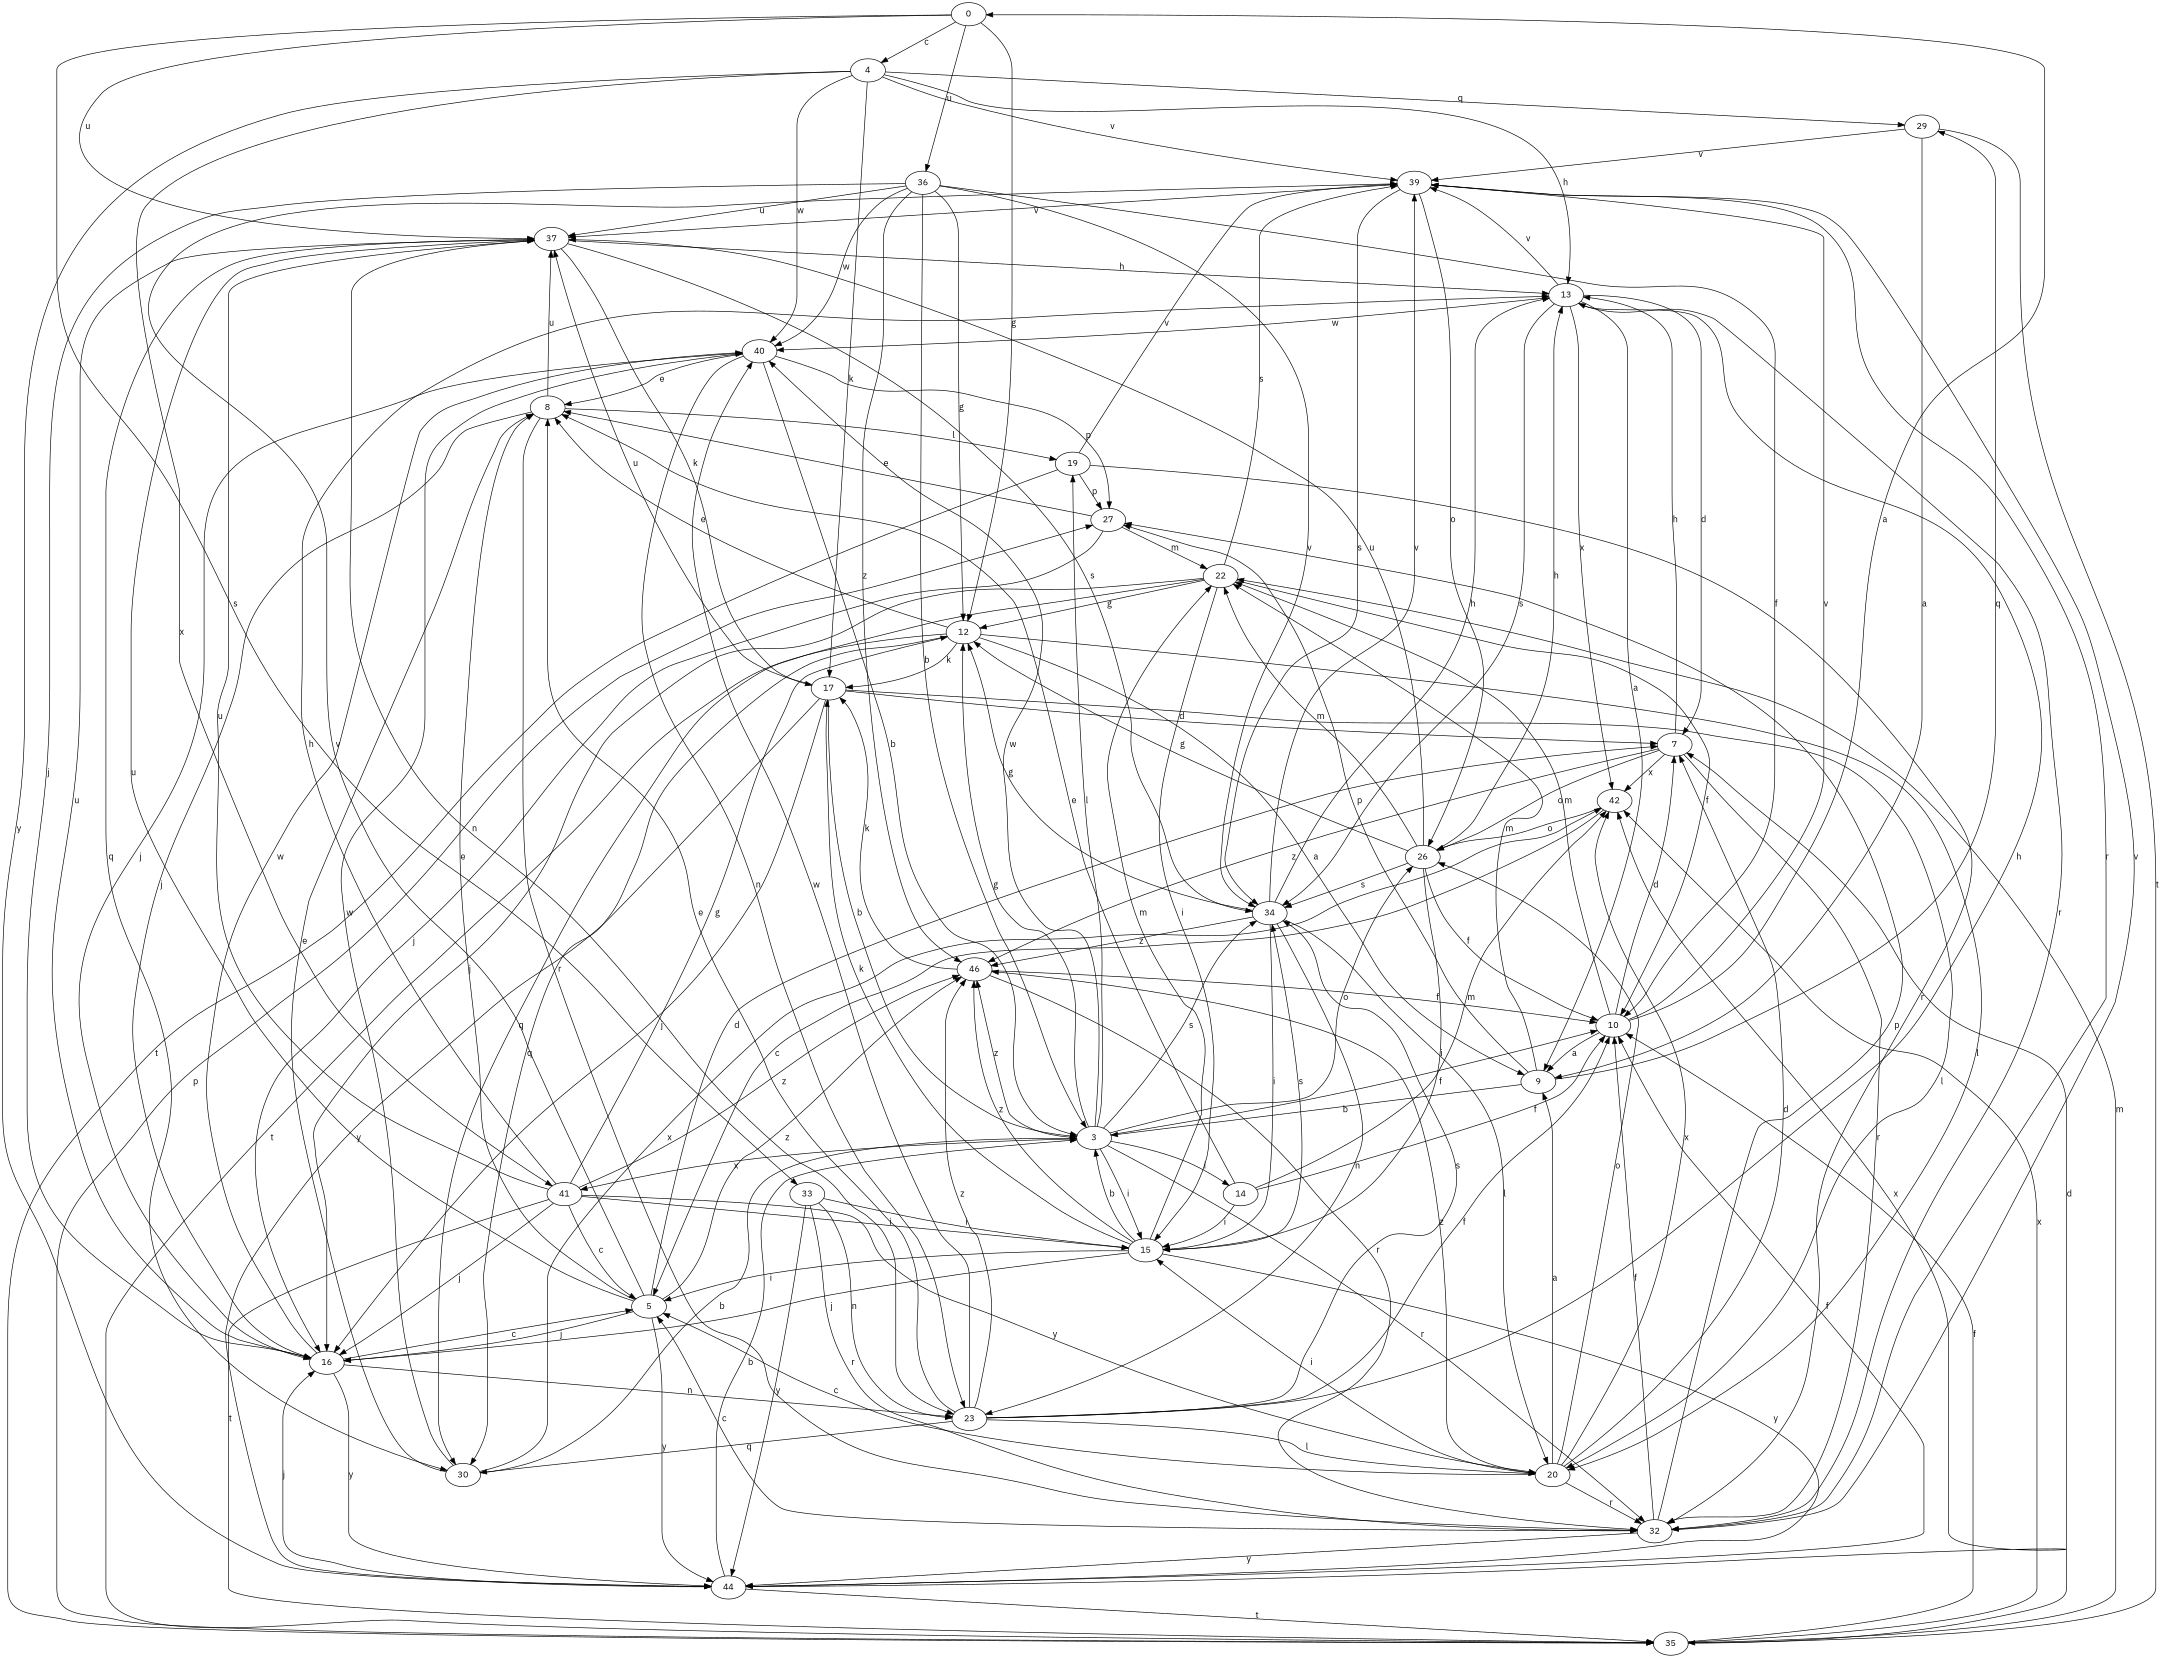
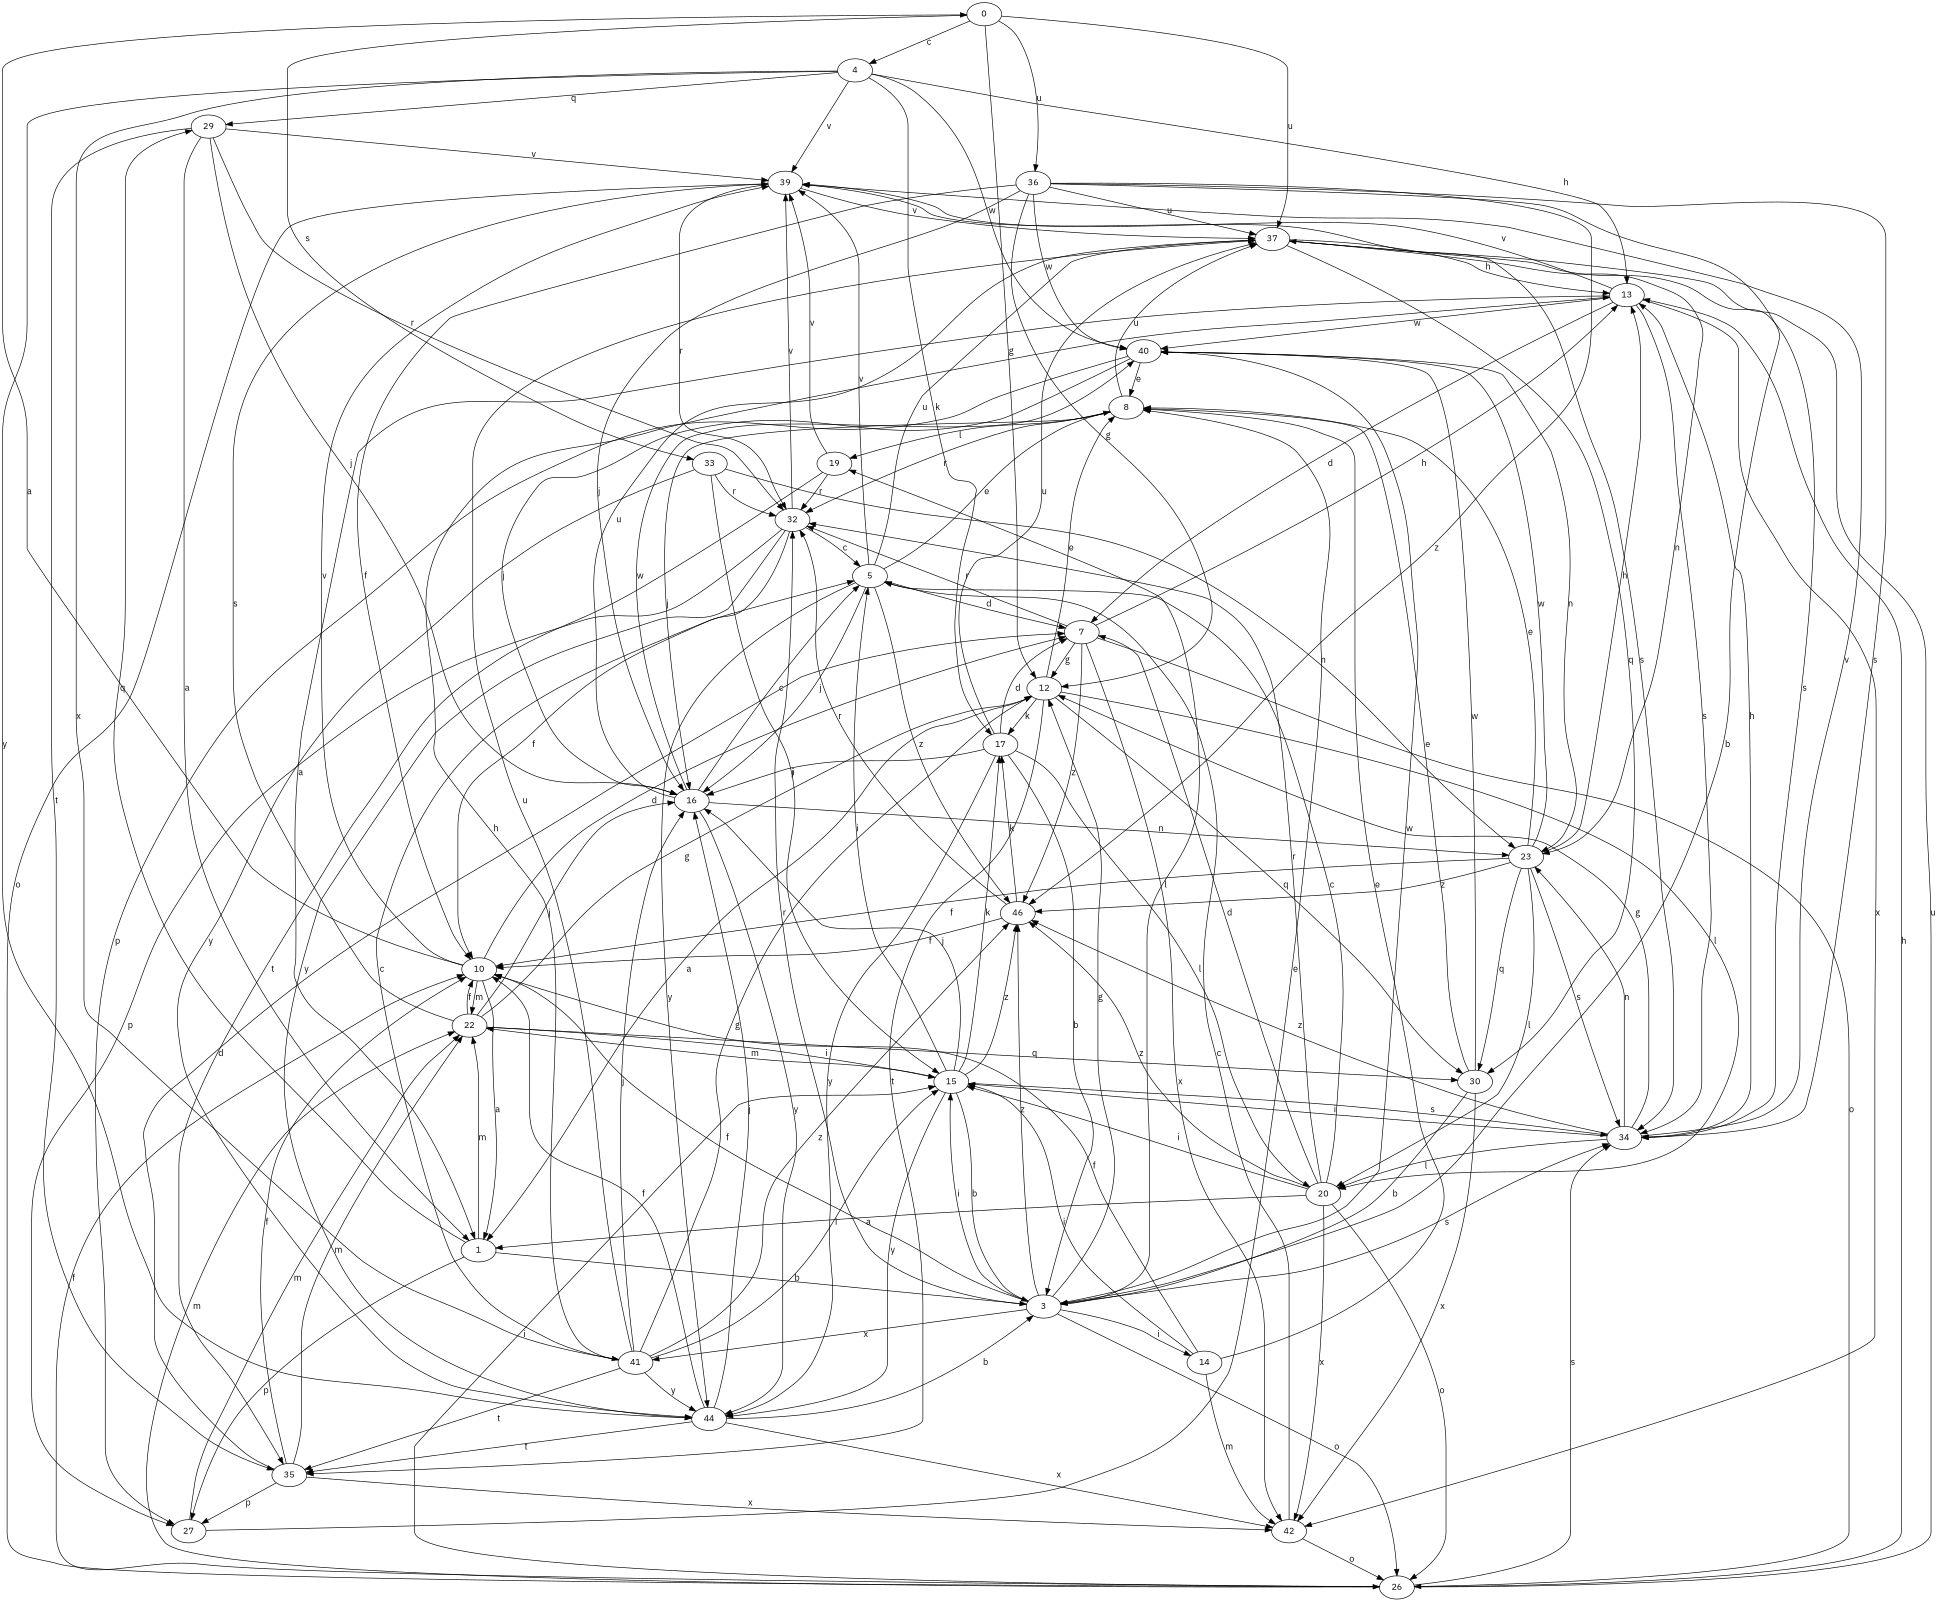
(689, 470) -> none
(1089, 489) -> none
(1309, 548) -> (1875, 660)
(1188, 759) -> (1065, 658)
(894, 775) -> none
(533, 806) -> (385, 530)
(2062, 864) -> (470, 354)
(1538, 1082) -> (479, 1250)
(1044, 1336) -> (666, 1392)
